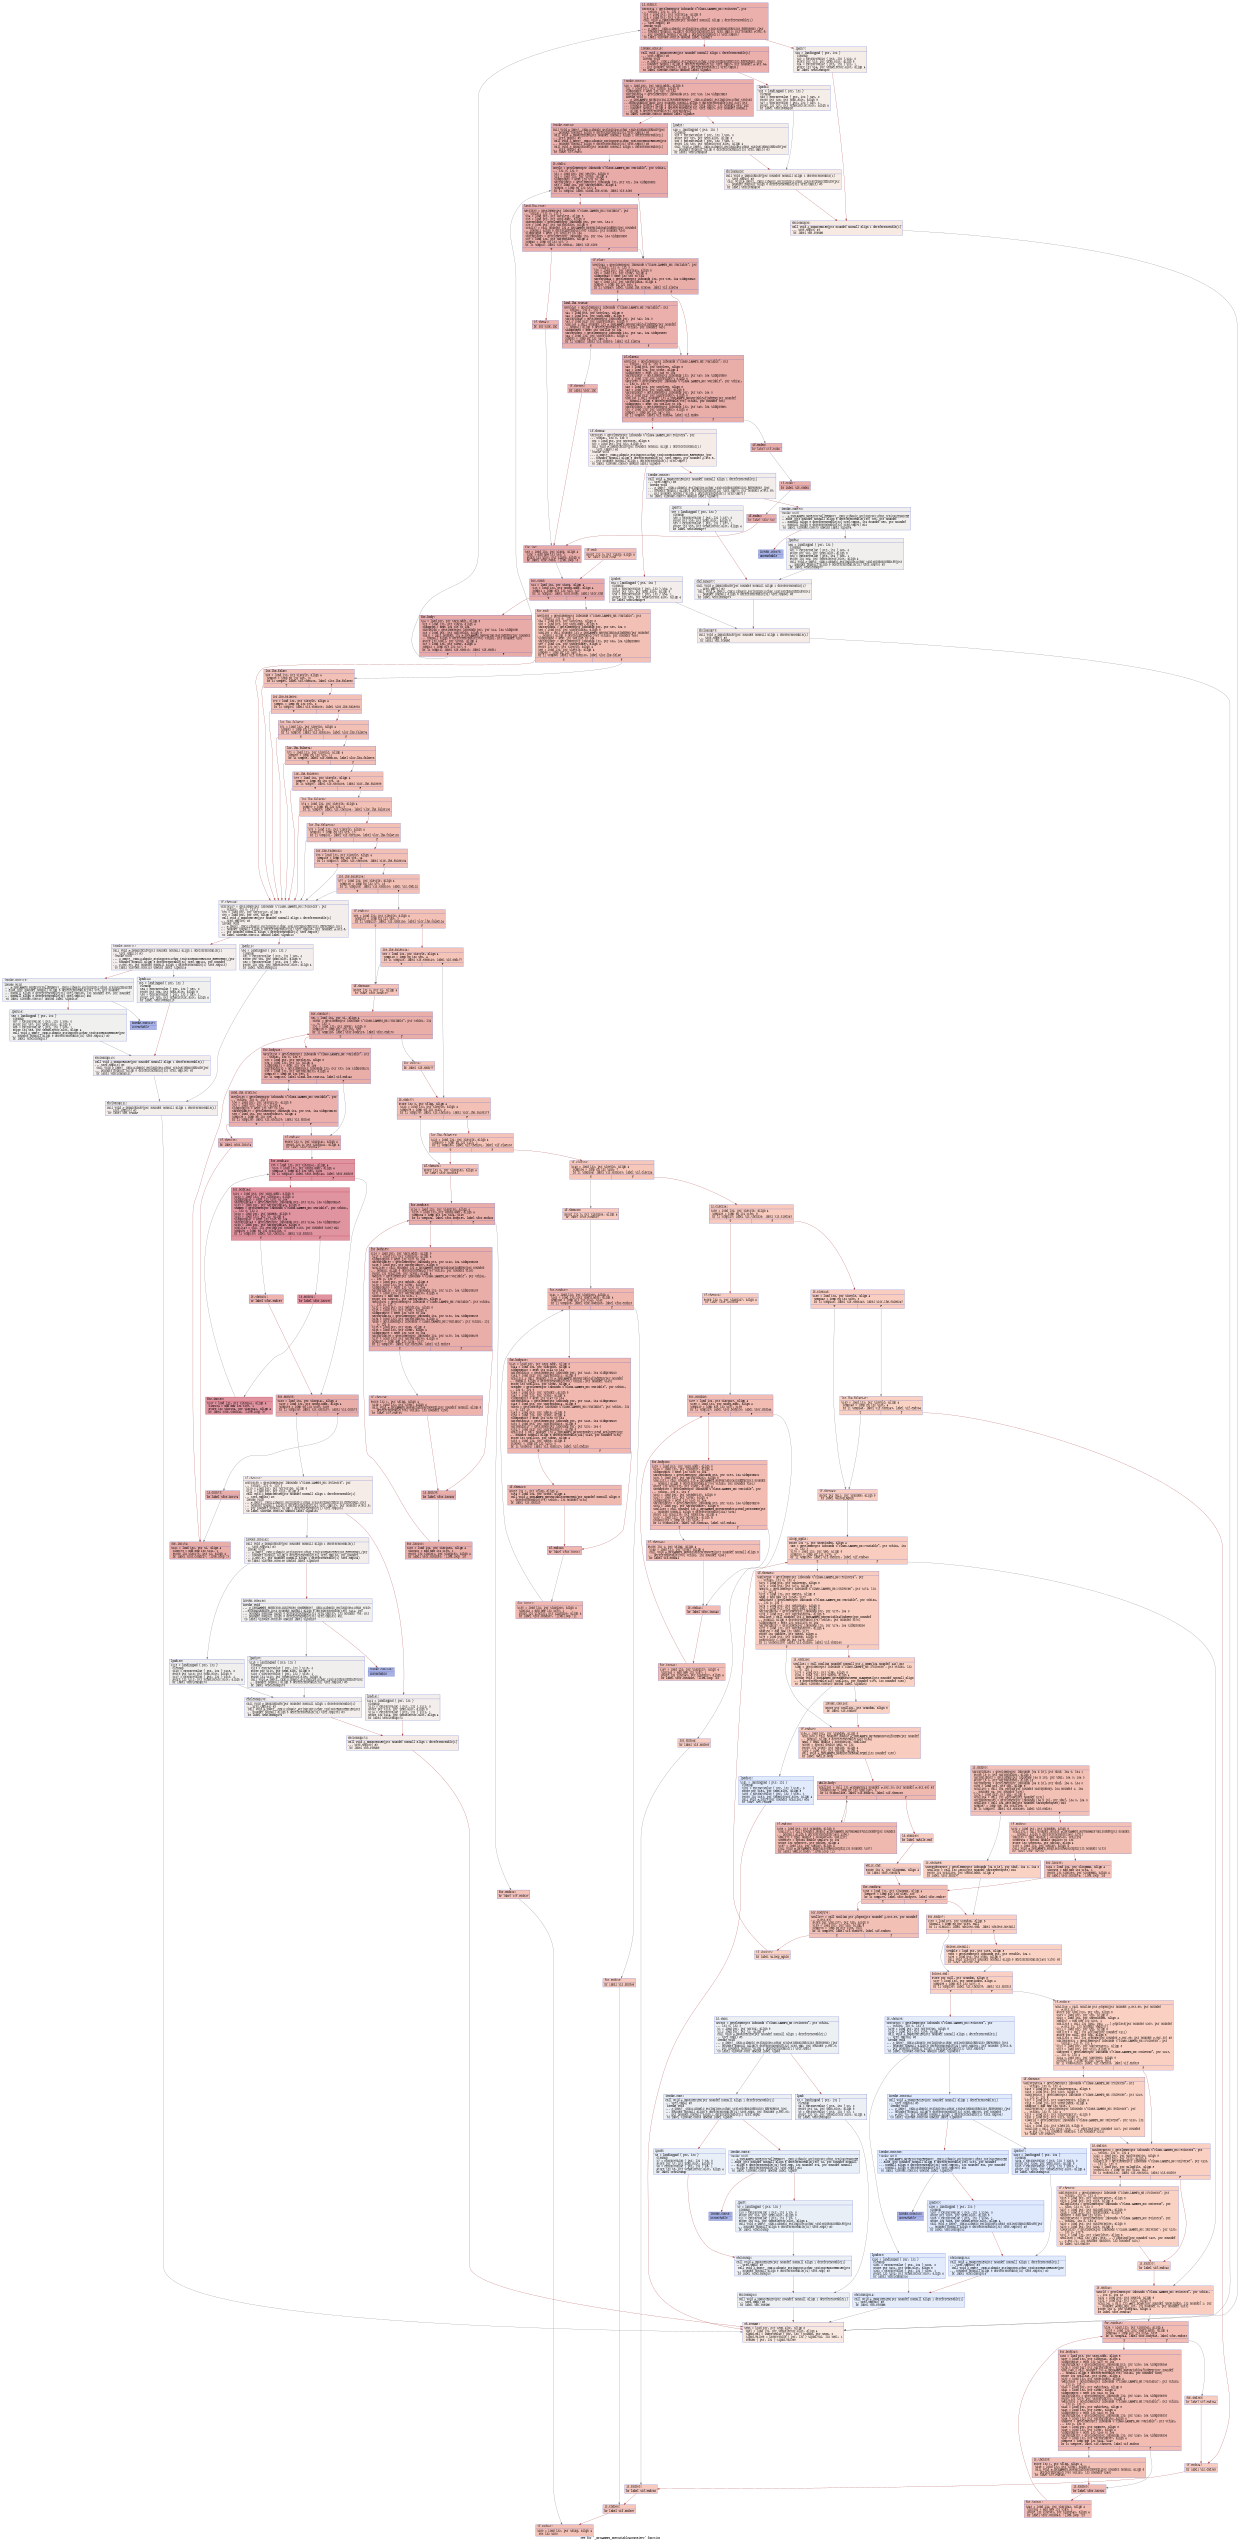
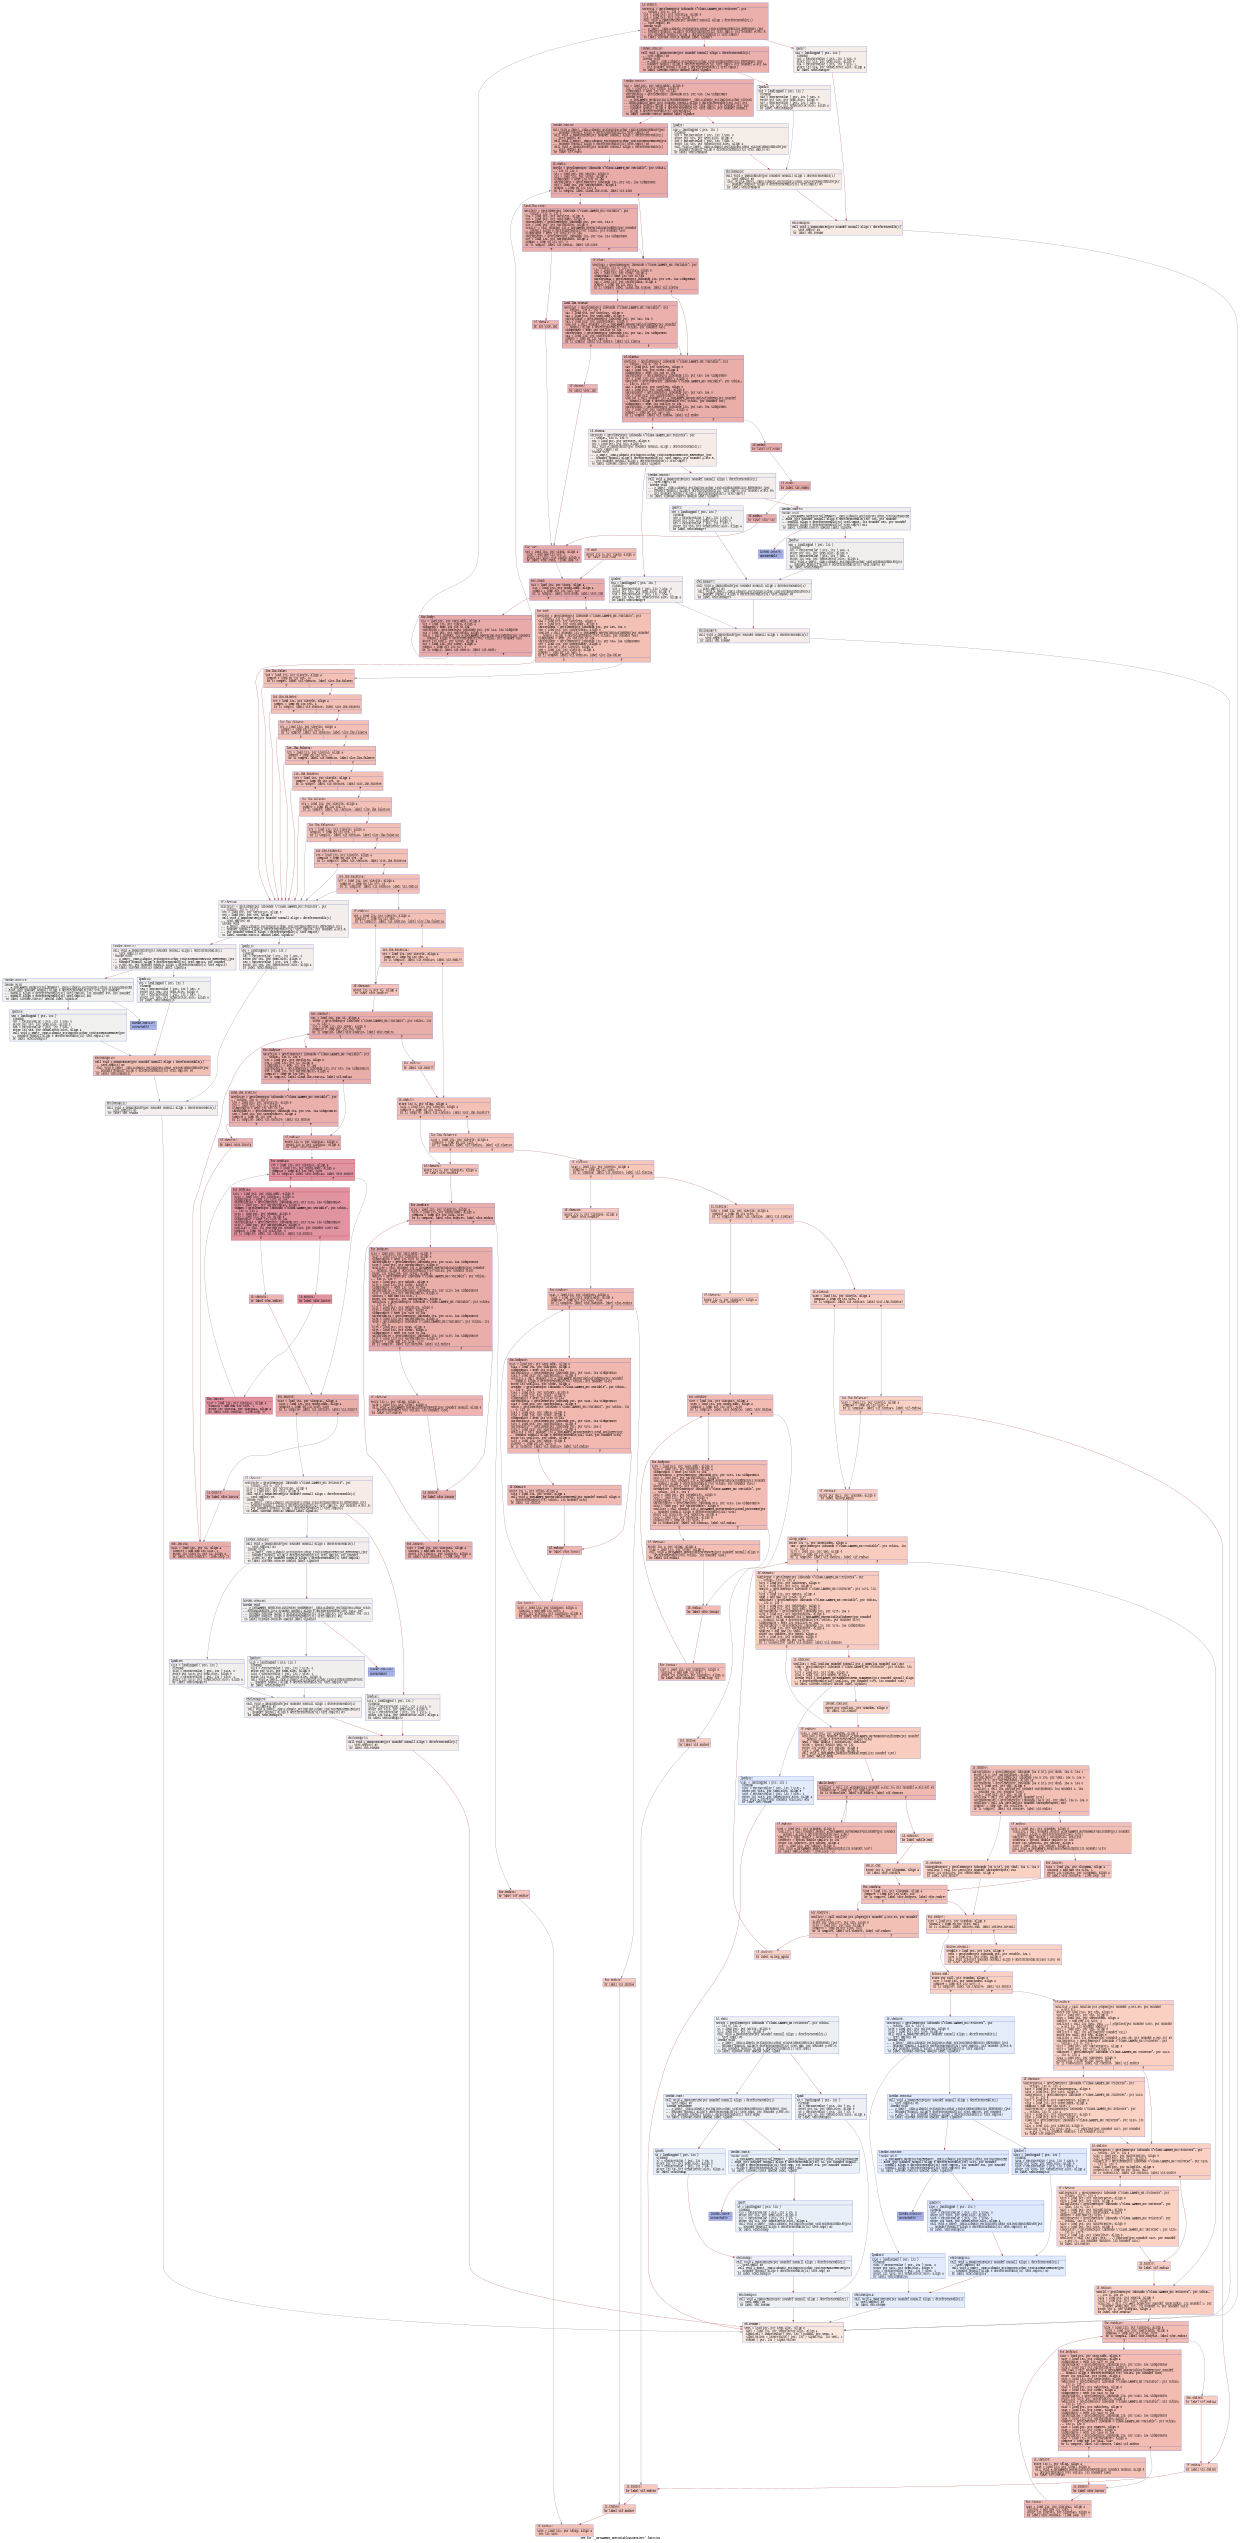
(152, 1066) -> (152, 1066)
(675, 2106) -> (679, 2106)
